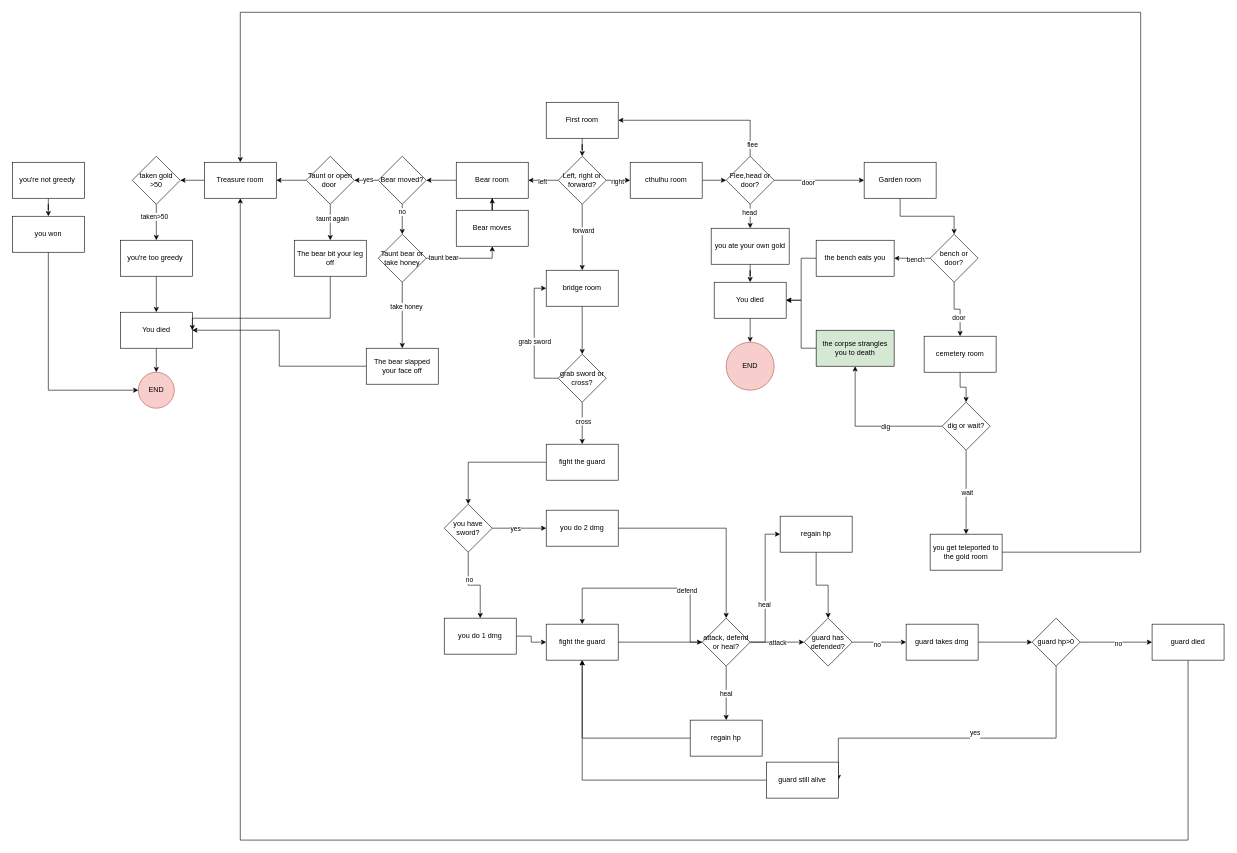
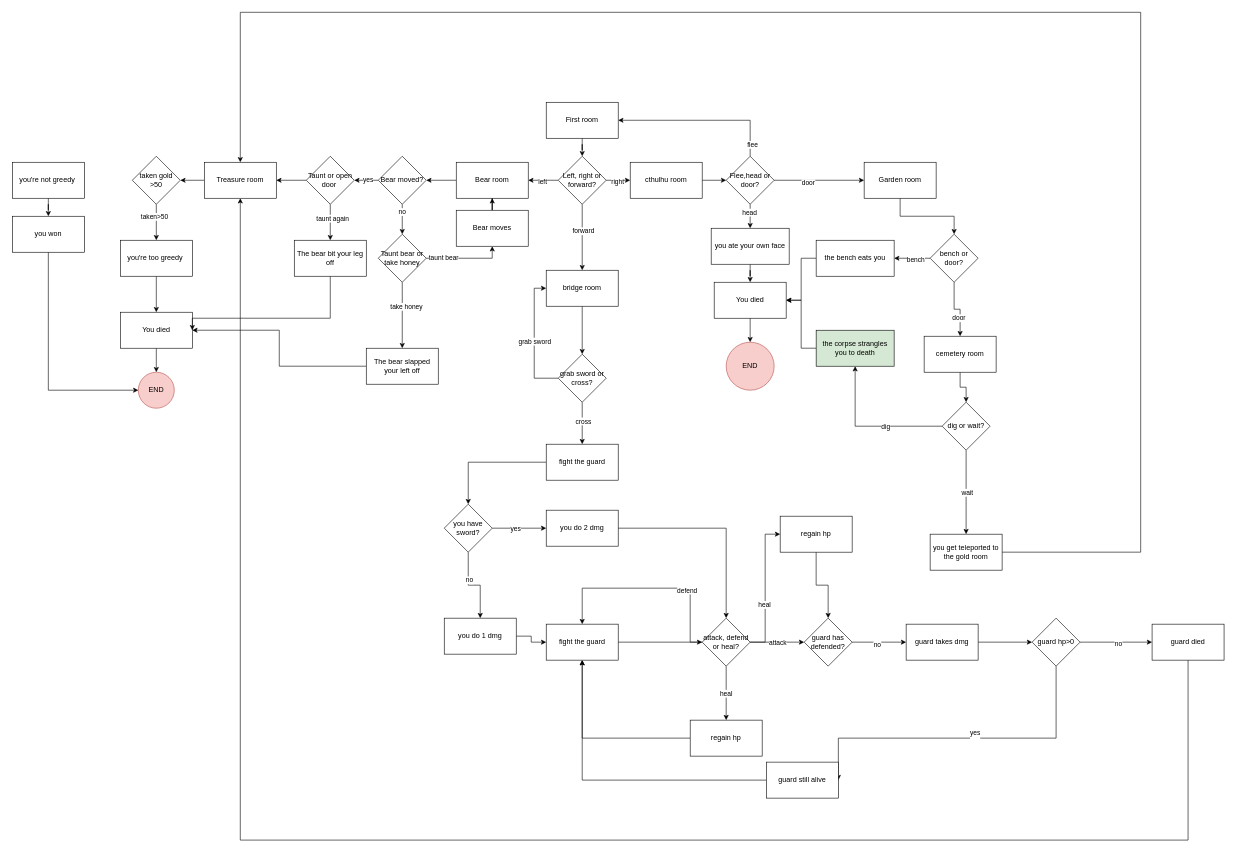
(750, 246) -> (750, 246)
(402, 366) -> (402, 366)
